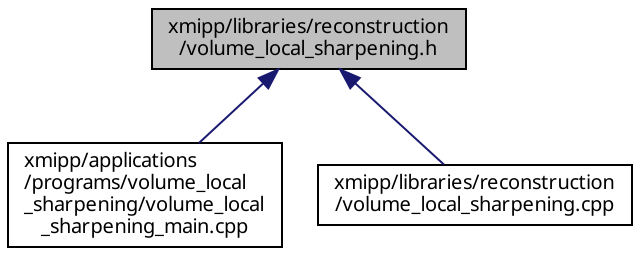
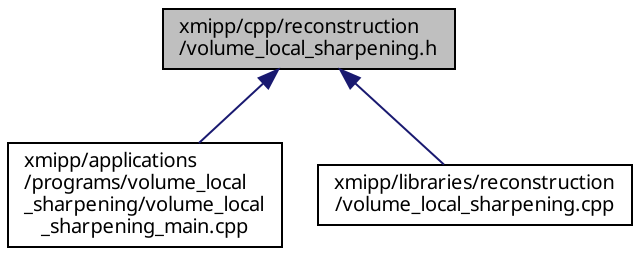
(309, 39) -> (309, 39)
